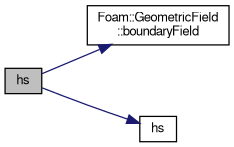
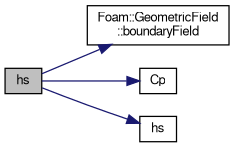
none -> (158, 81)
